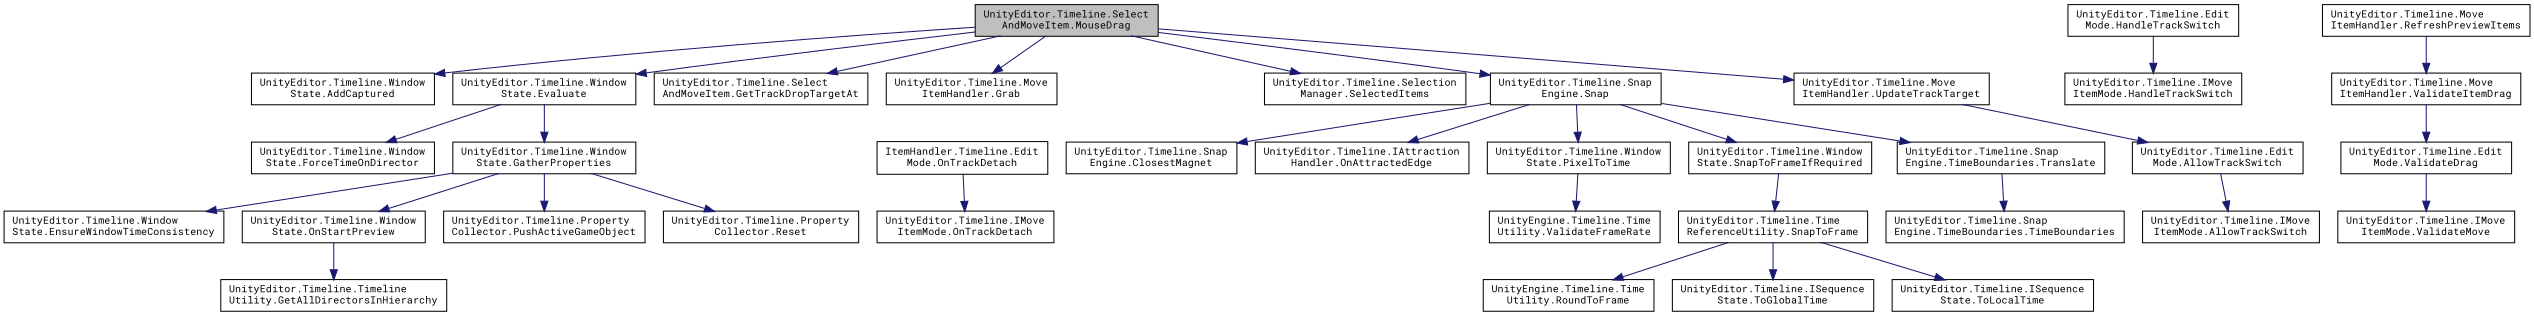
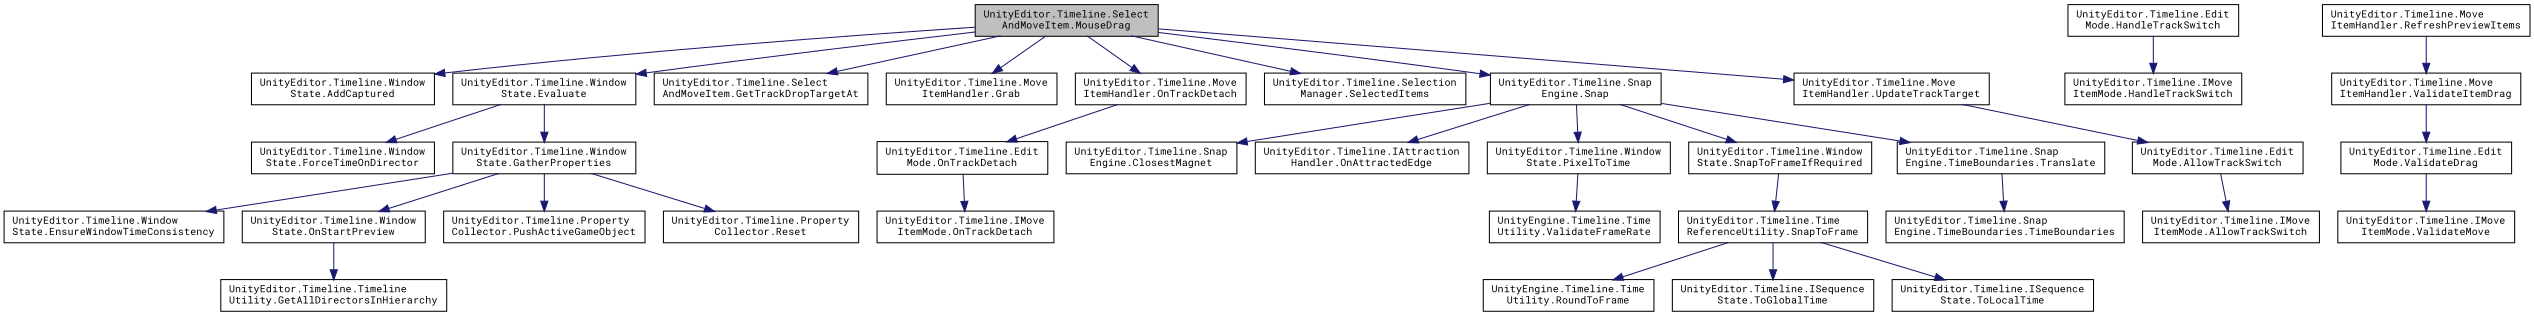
none -> (1161, 89)
(962, 158) -> (962, 158)
